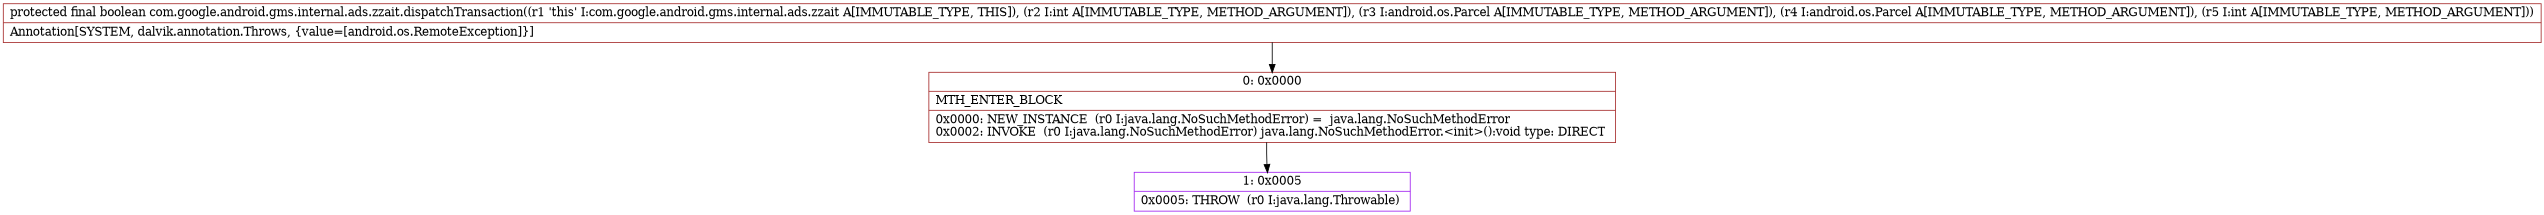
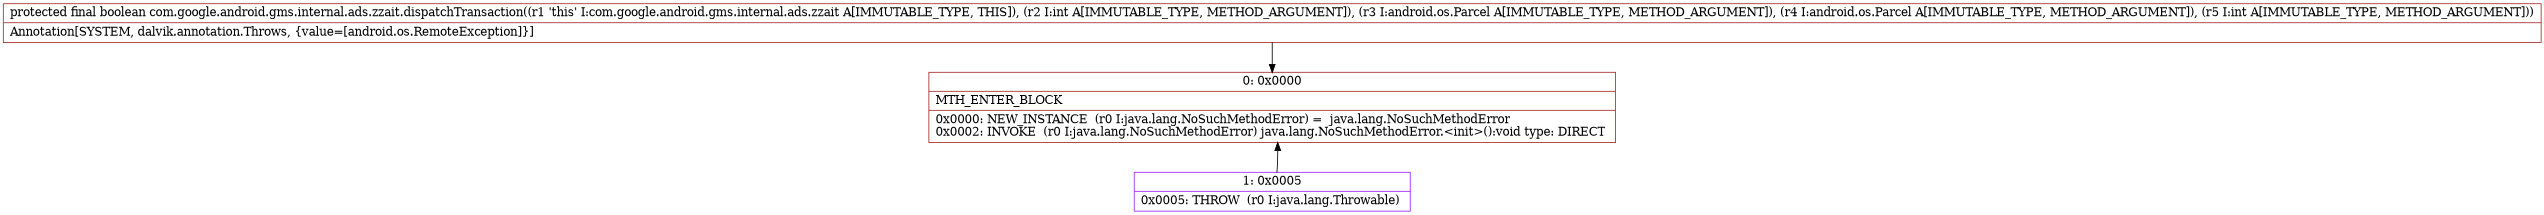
(1267, 153) -> (1278, 162)
